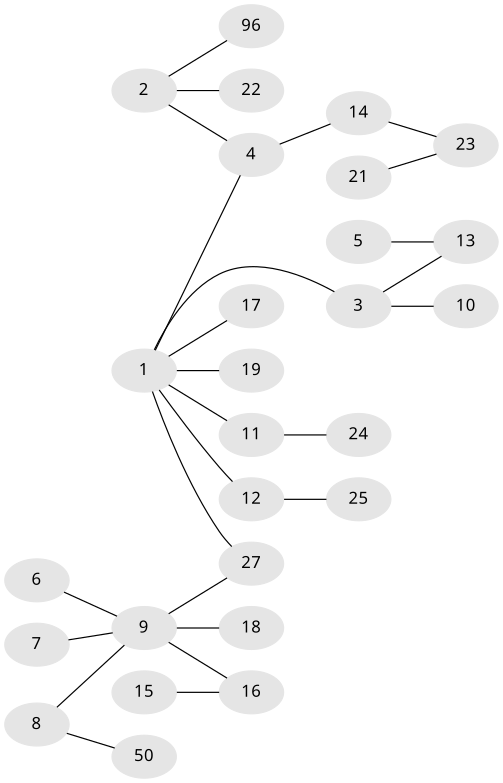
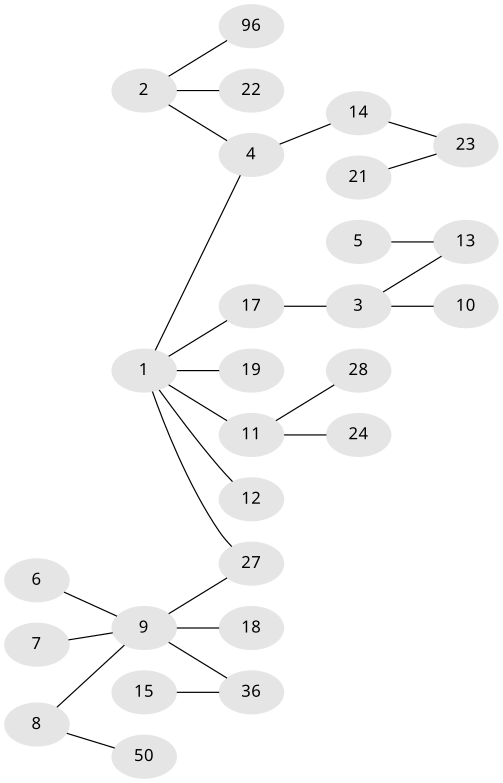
(228, 271) -> (305, 306)
none -> (359, 371)
(359, 499) -> none
(251, 692) -> (251, 692)
